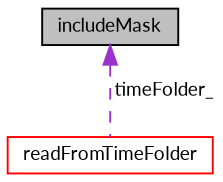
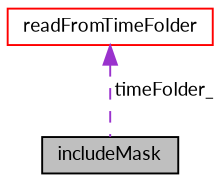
(110, 101) -> (110, 101)
